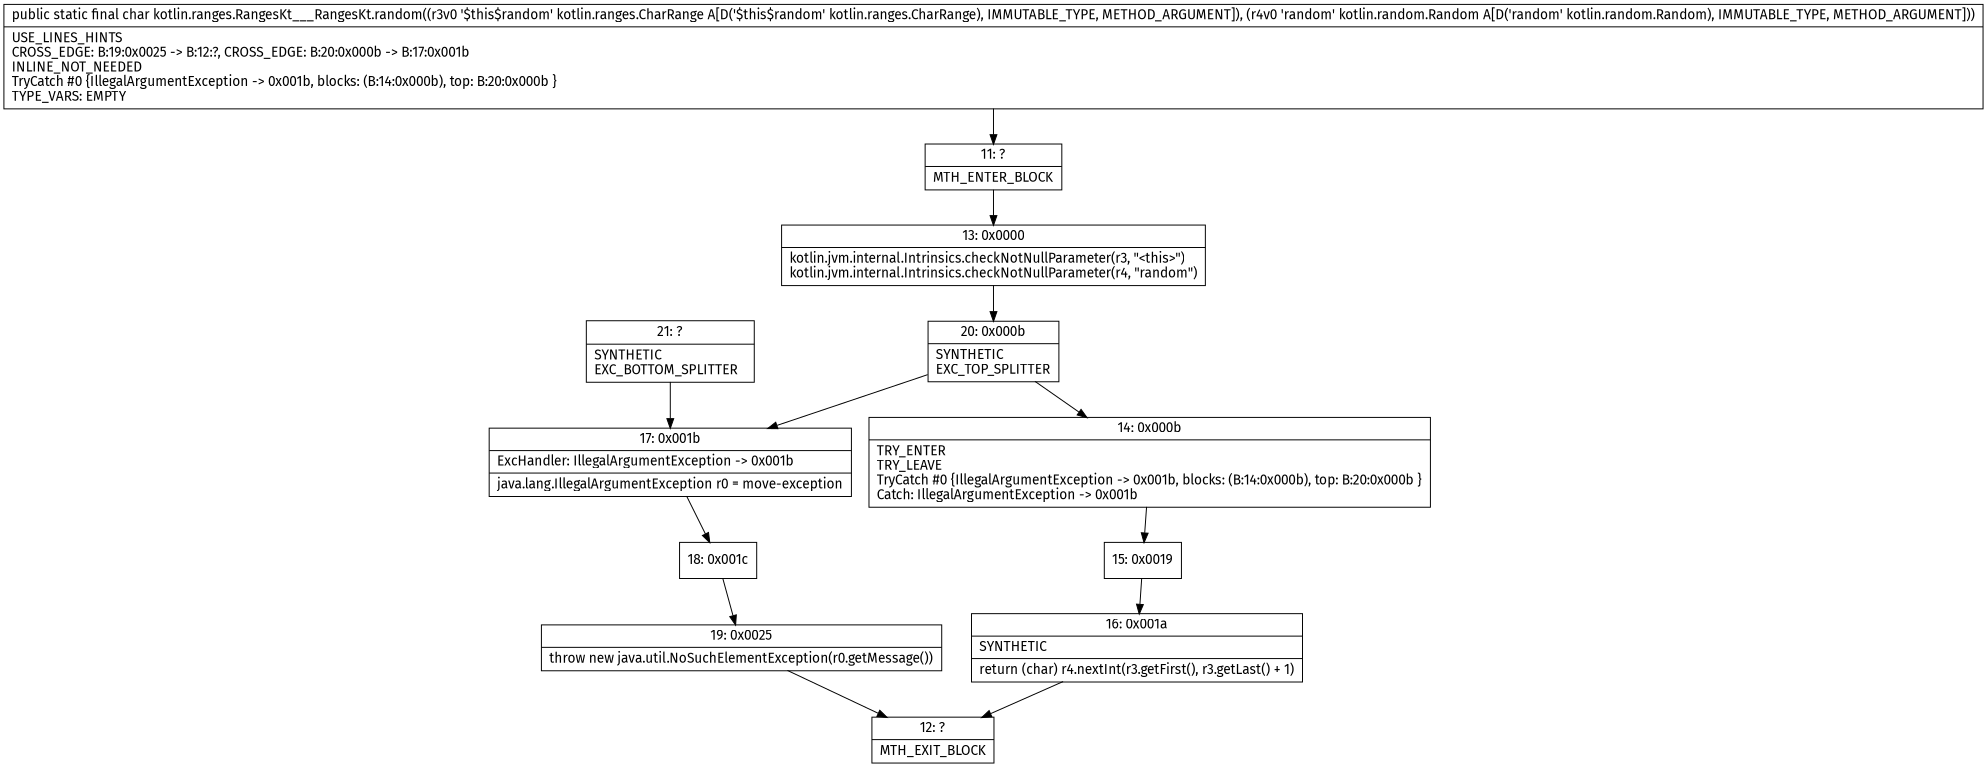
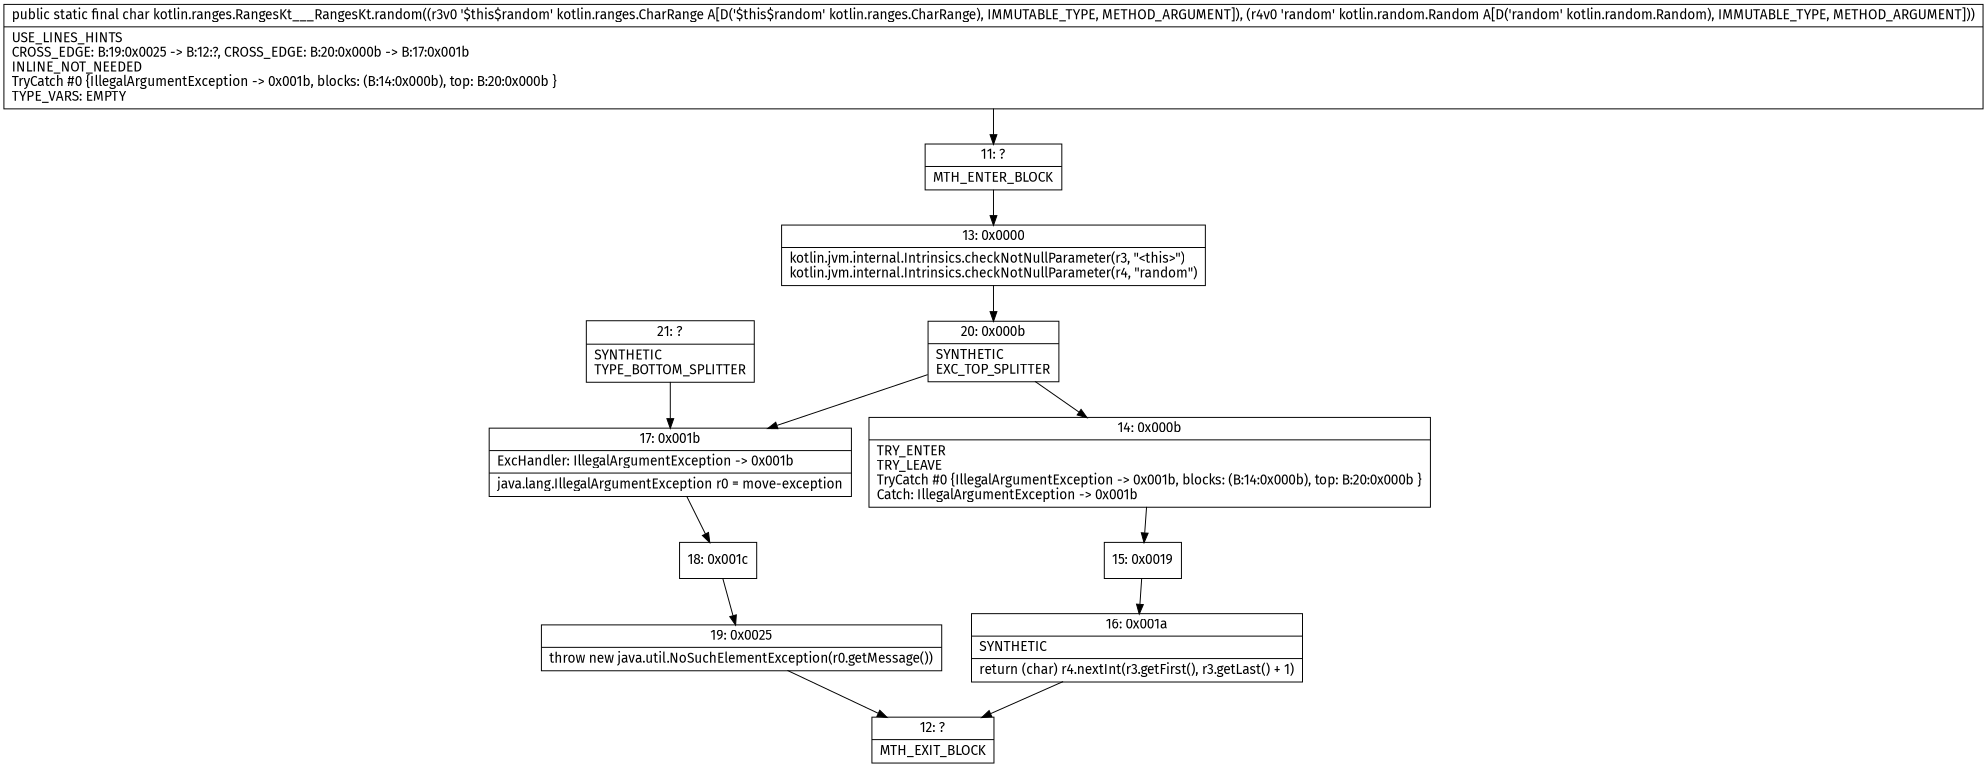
(666, 370) -> (670, 370)
